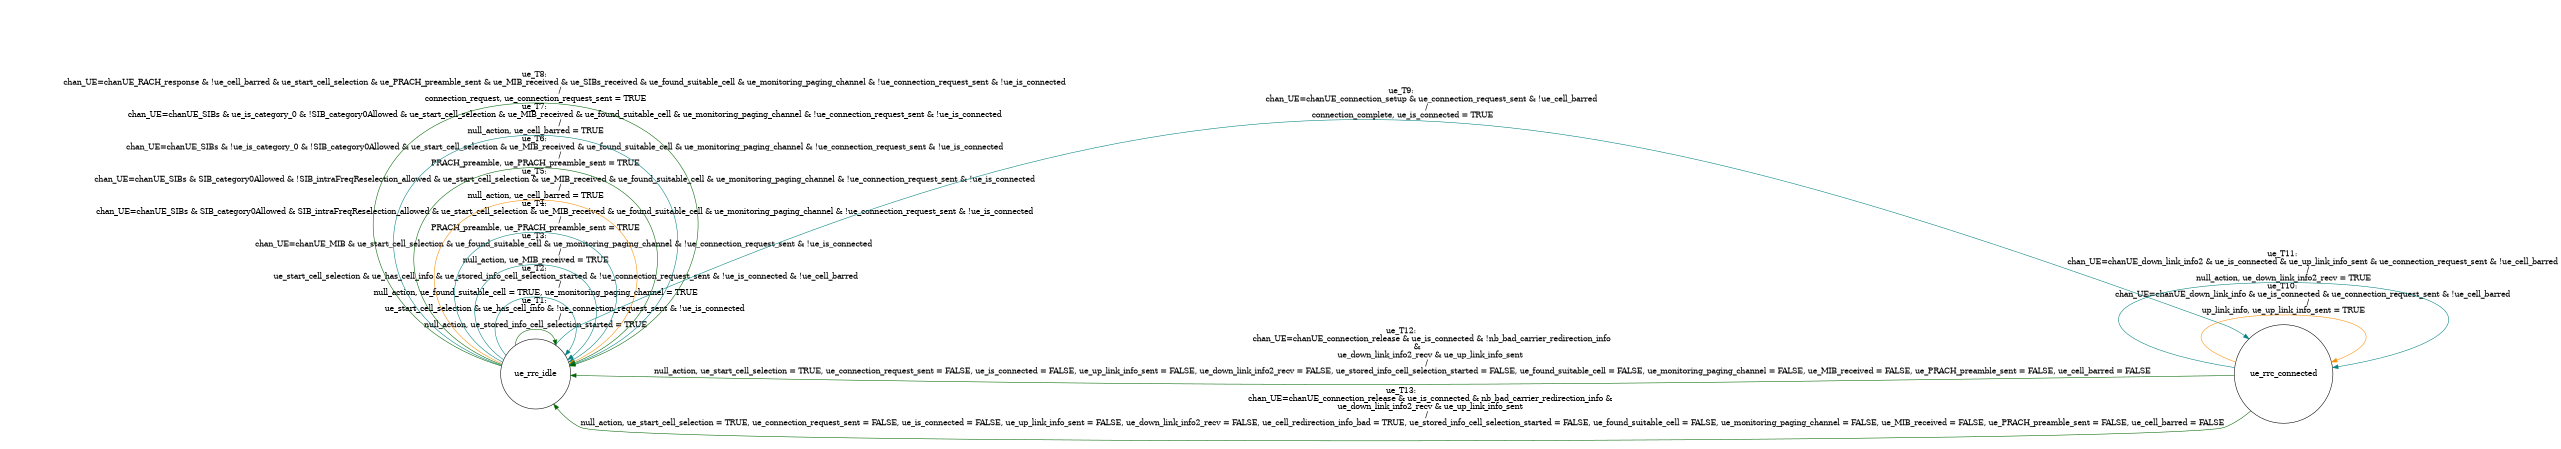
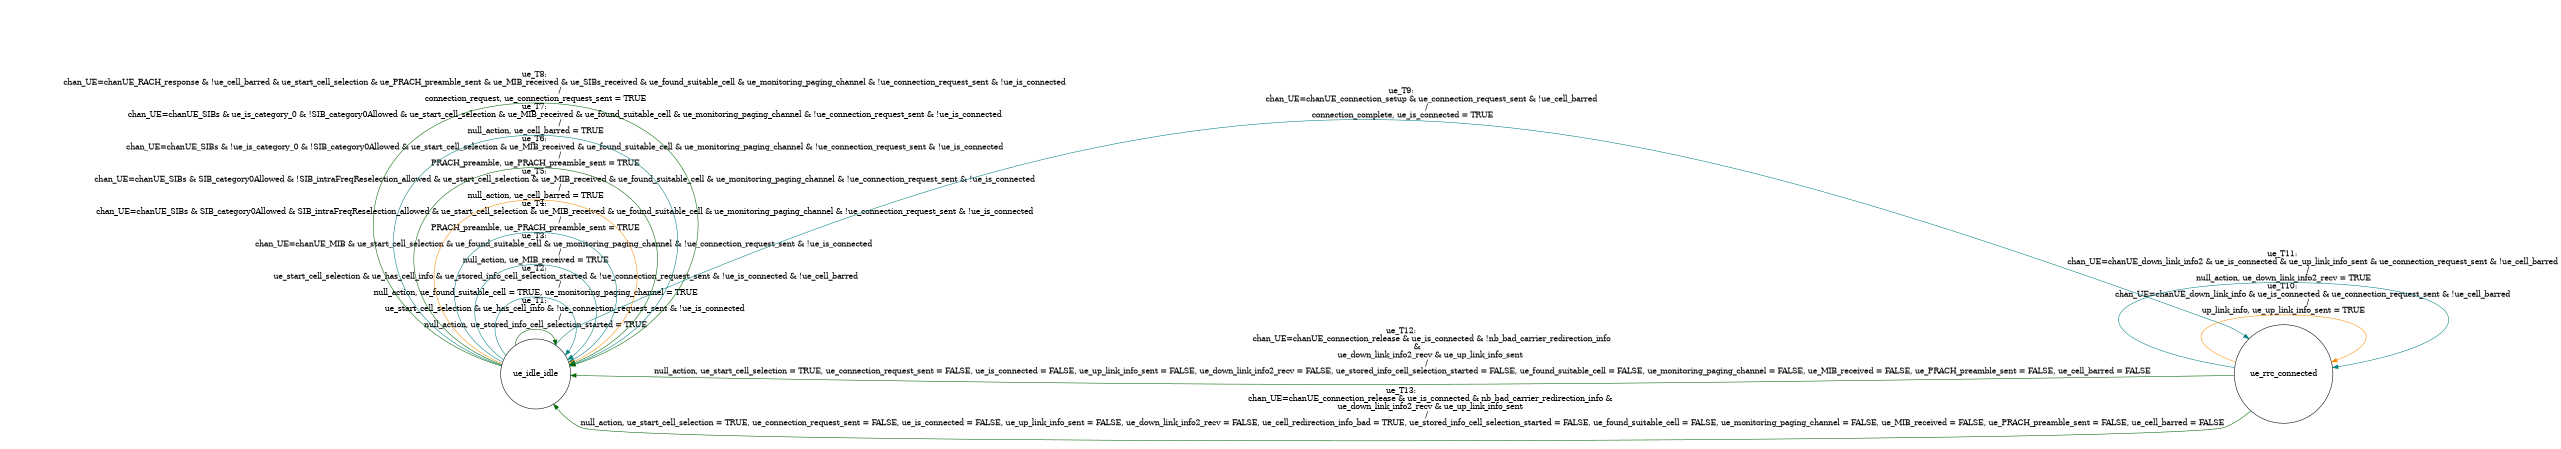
(536, 374) -> (536, 374)
